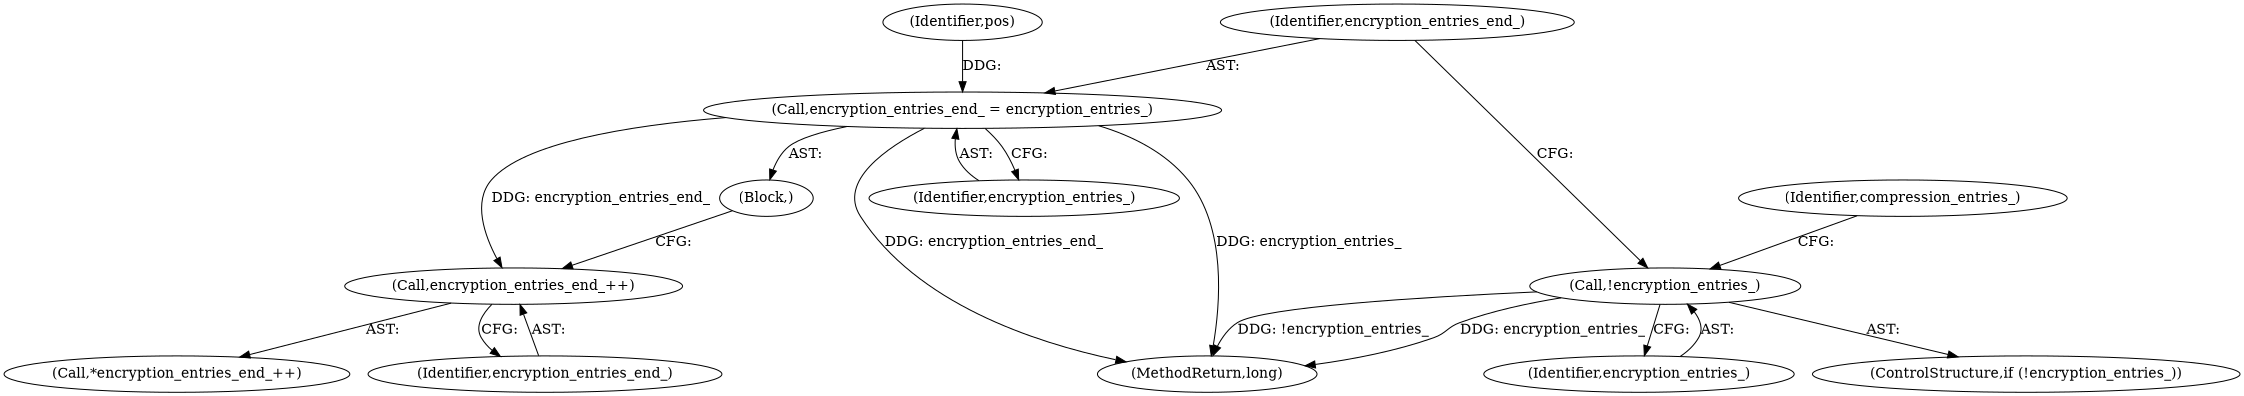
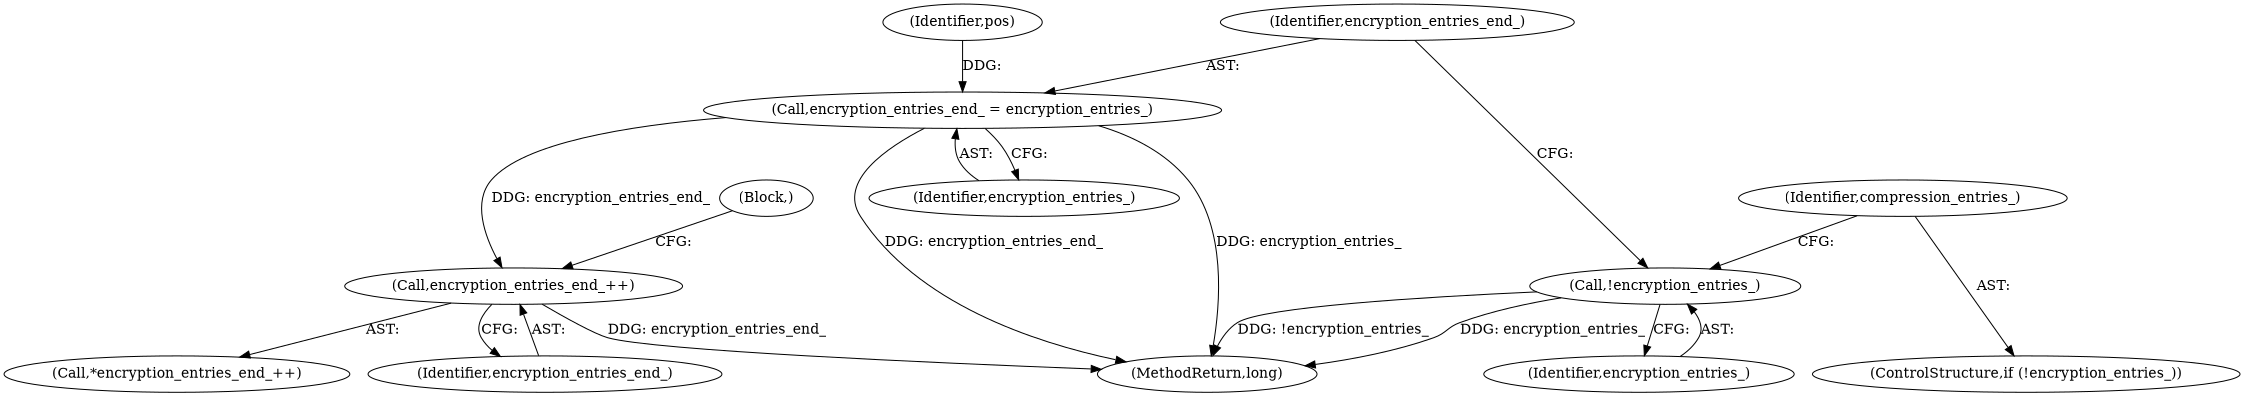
(803, 139) -> none
(1839, 328) -> (1962, 282)
none -> (812, 356)
